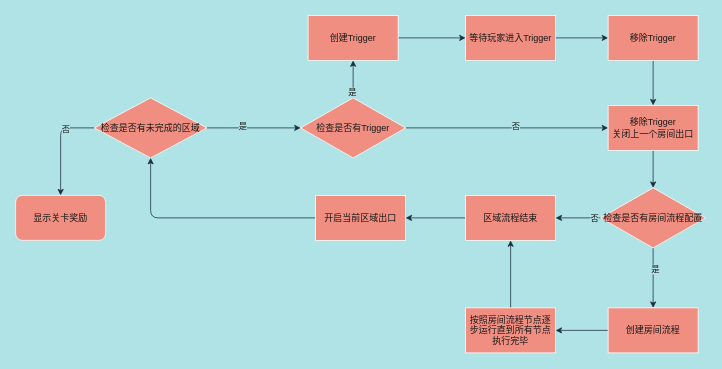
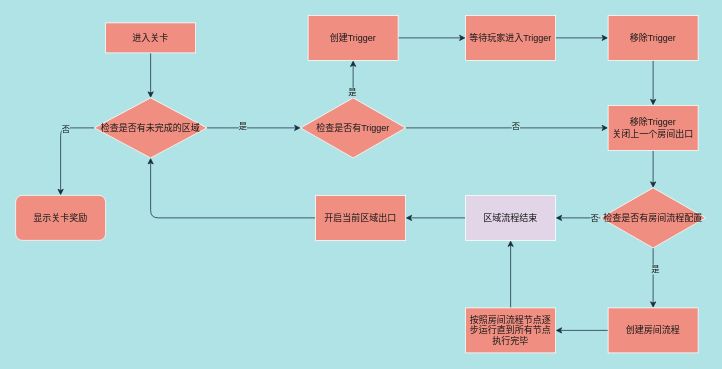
none -> (150, 38)
none -> (150, 73)
(510, 218) -> (510, 218)
